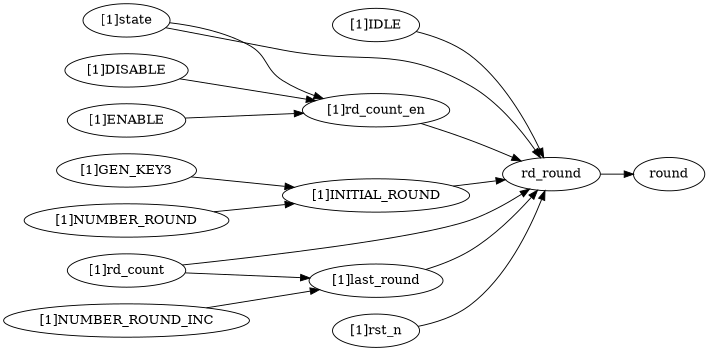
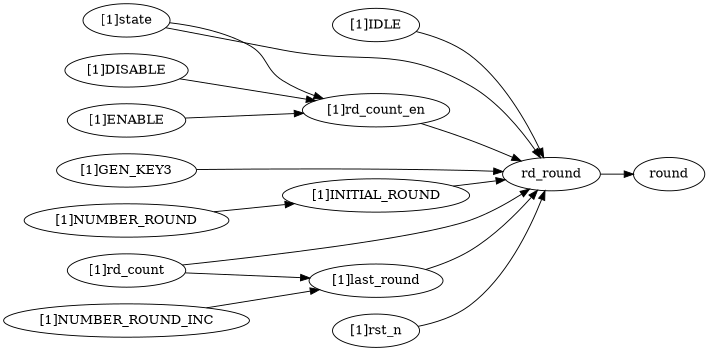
(238, 182) -> (345, 169)
